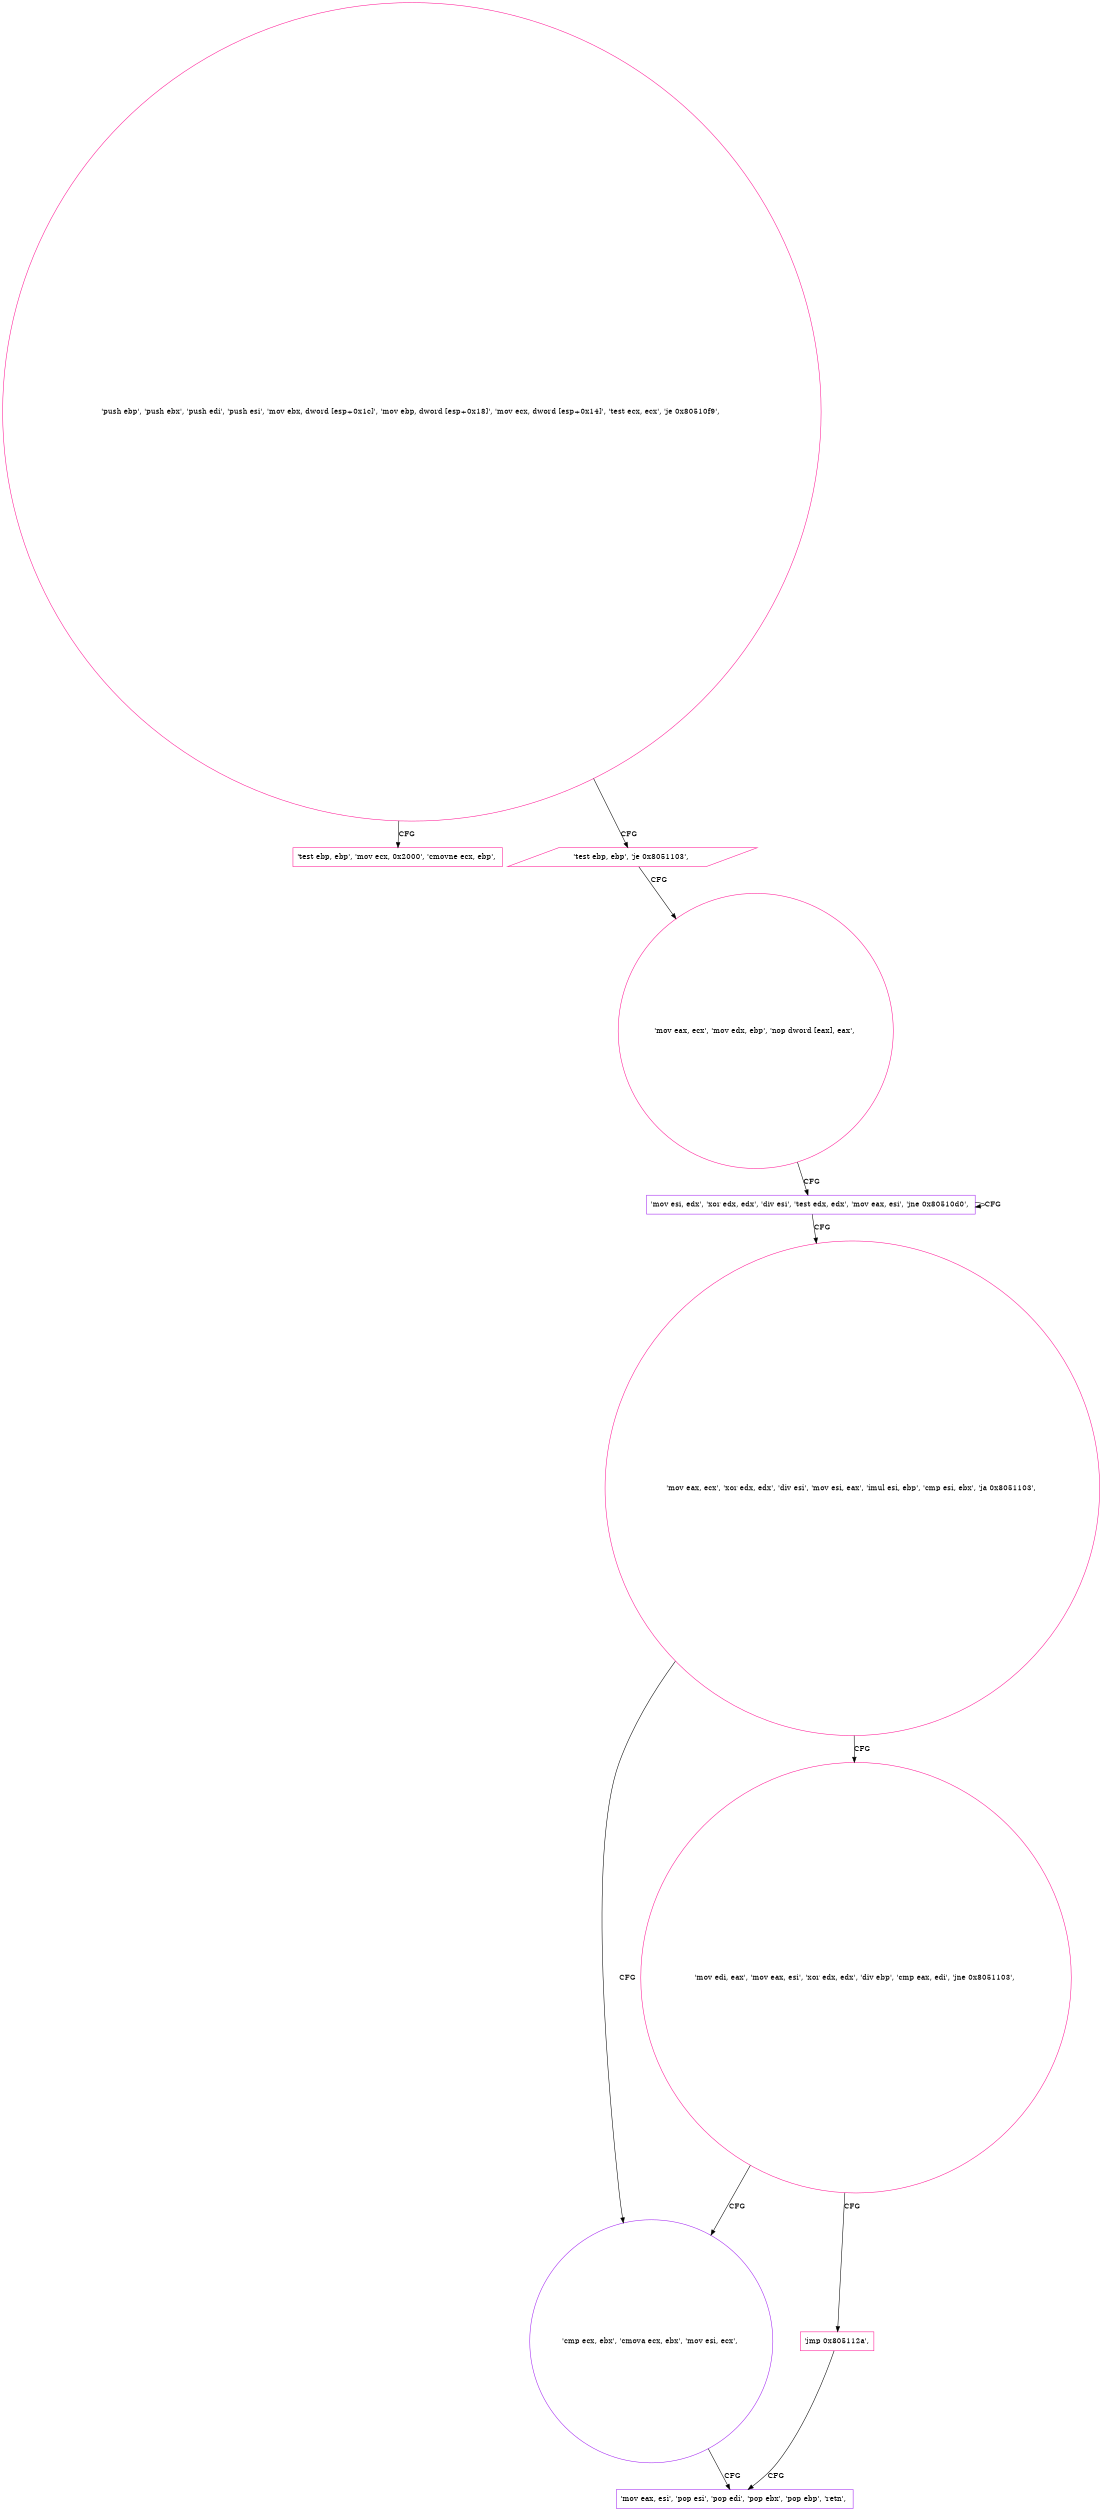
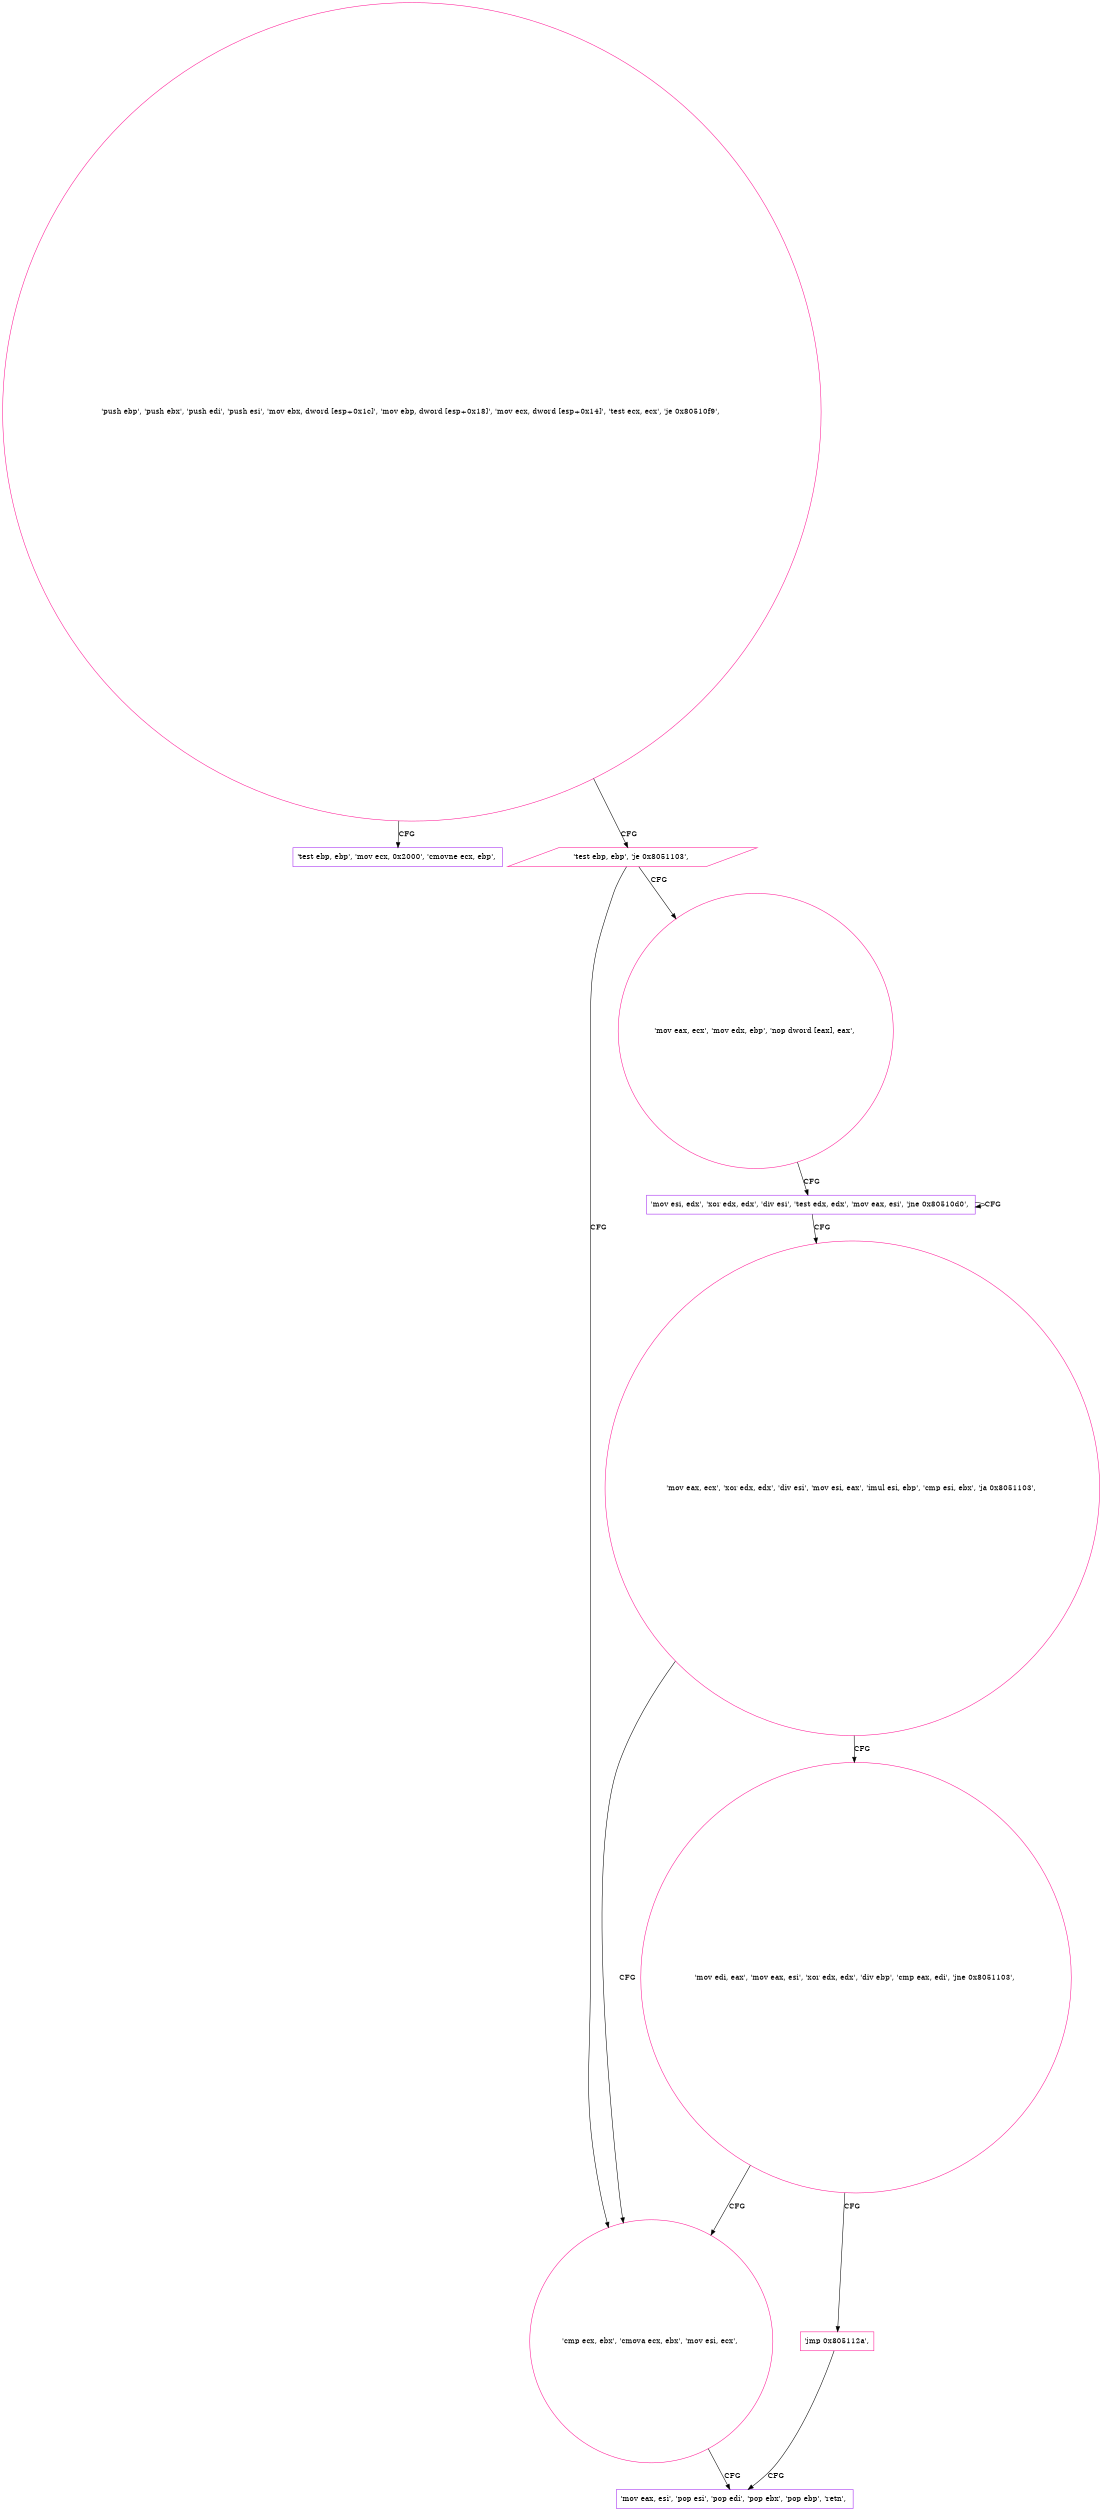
(398, 857) -> (398, 857)
none -> (590, 1542)
(651, 2341) -> (651, 2341)
